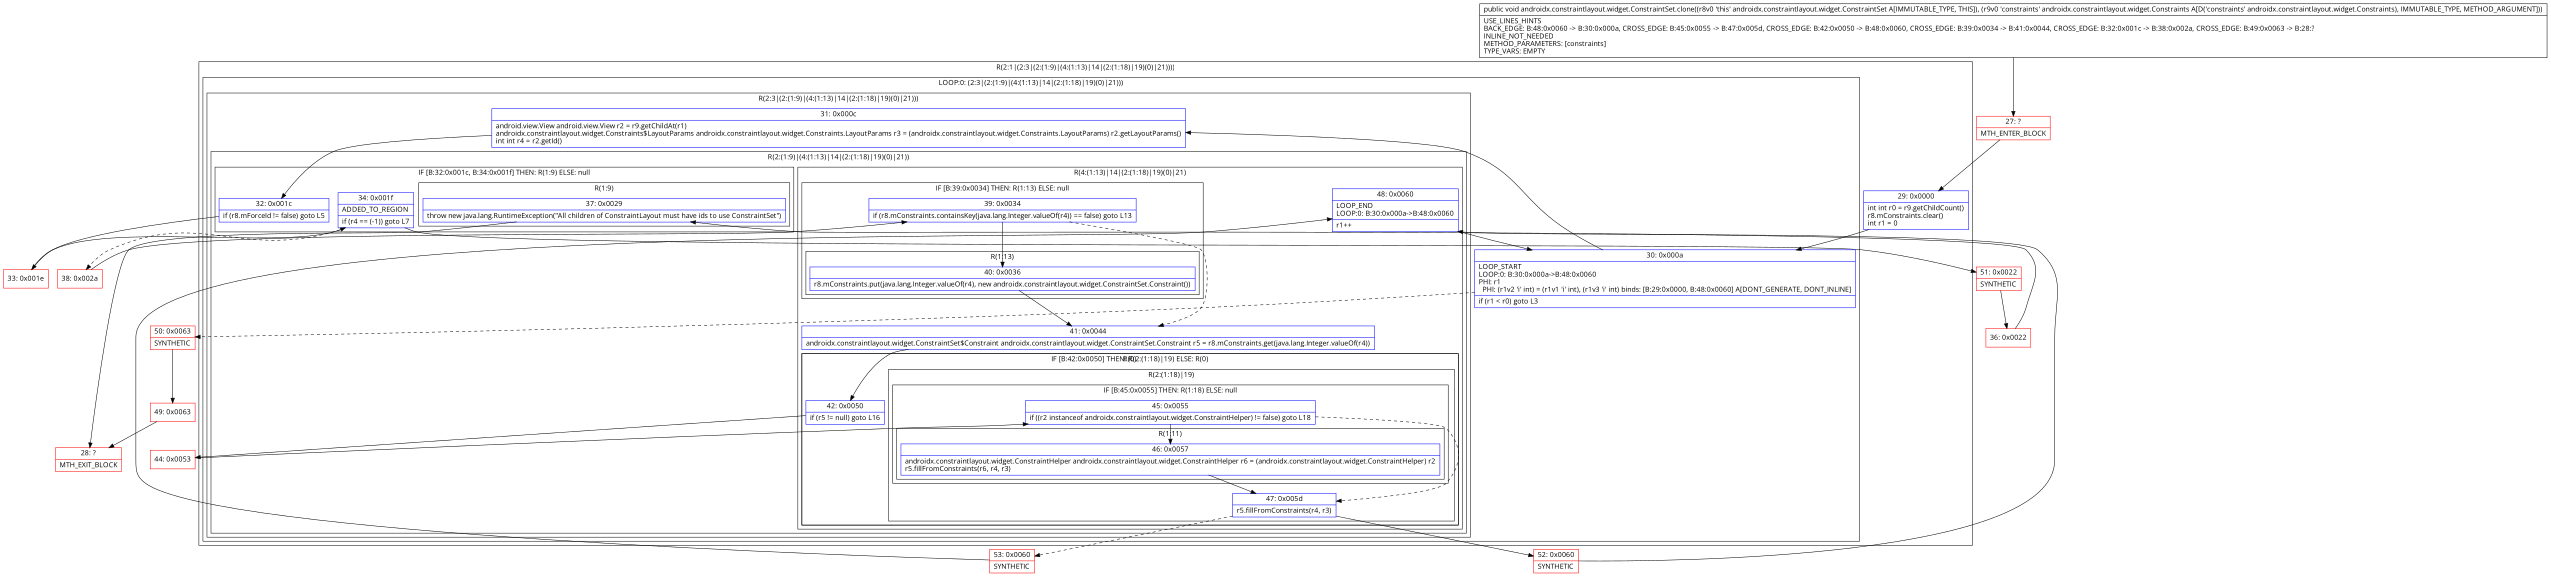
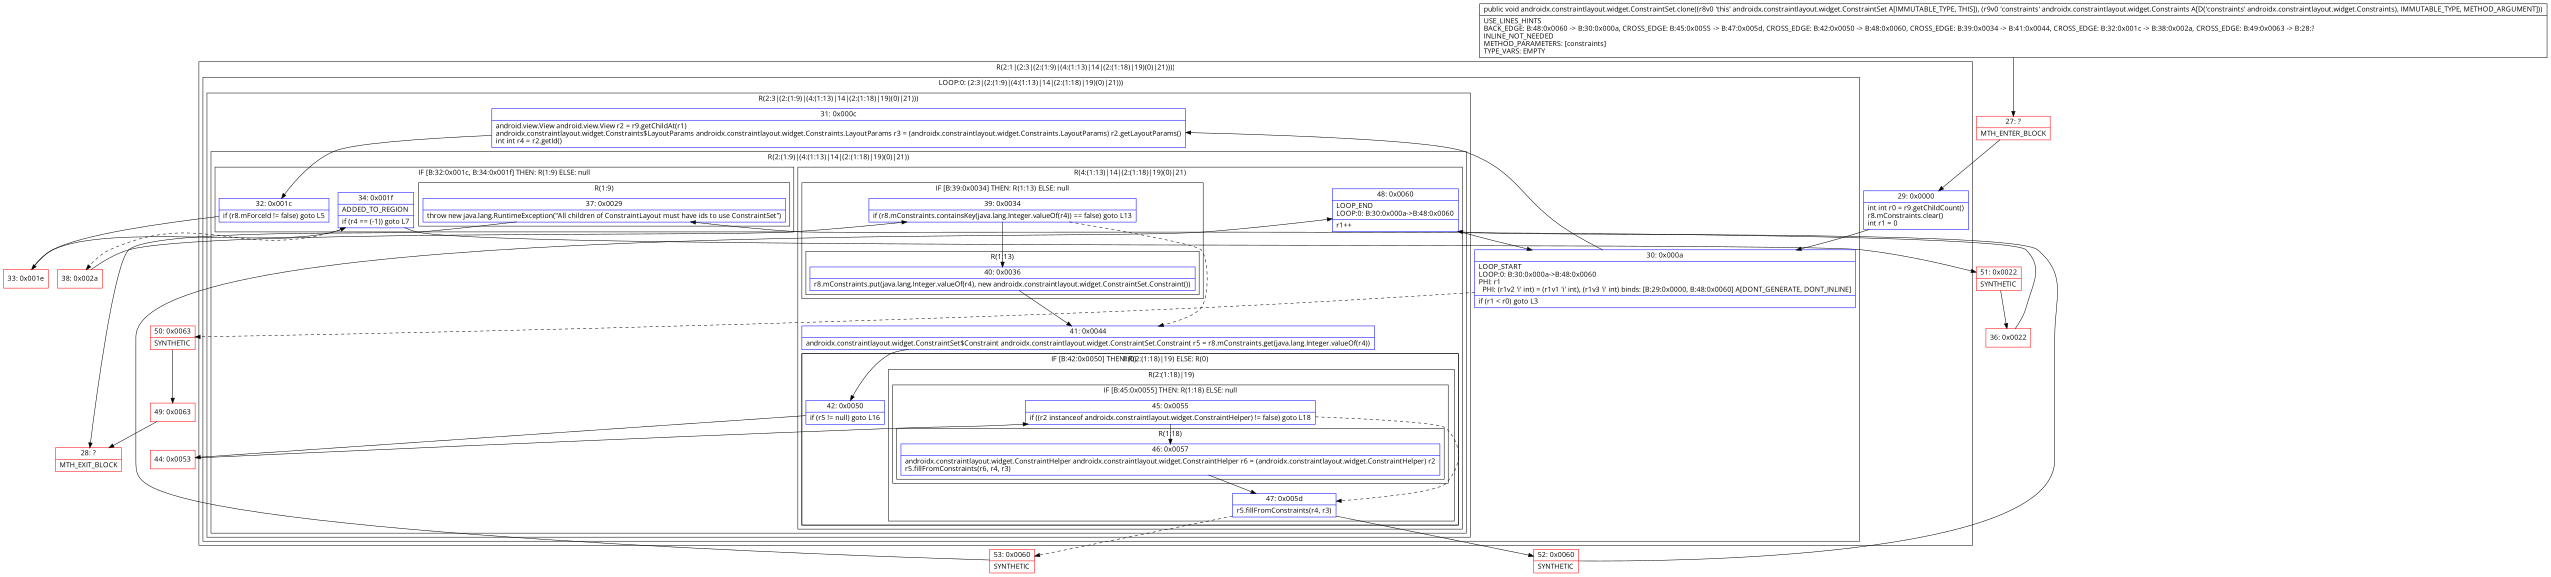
(1170, 434) -> (1170, 434)
